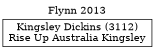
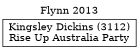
(77, 33) -> (70, 33)
